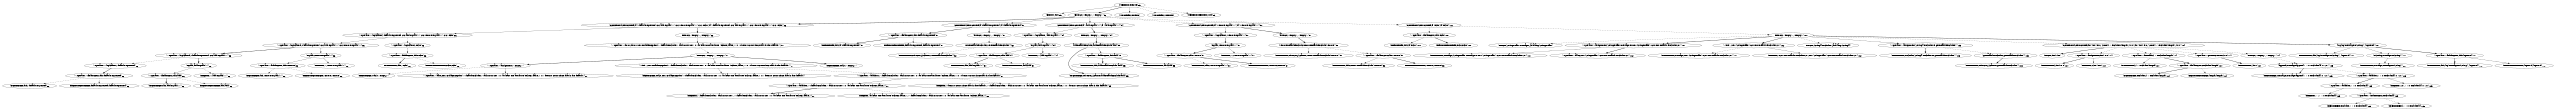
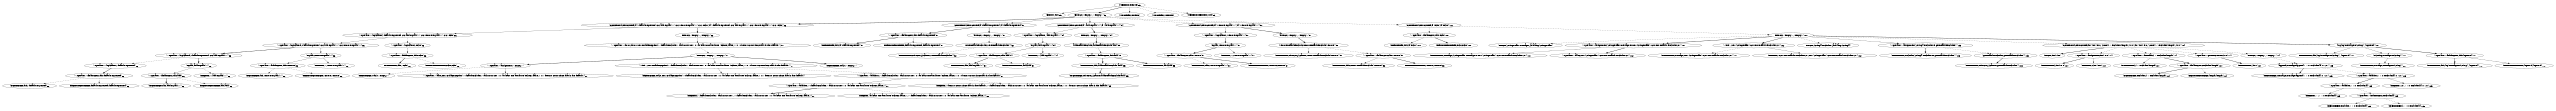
(1070, 60) -> (1101, 70)
